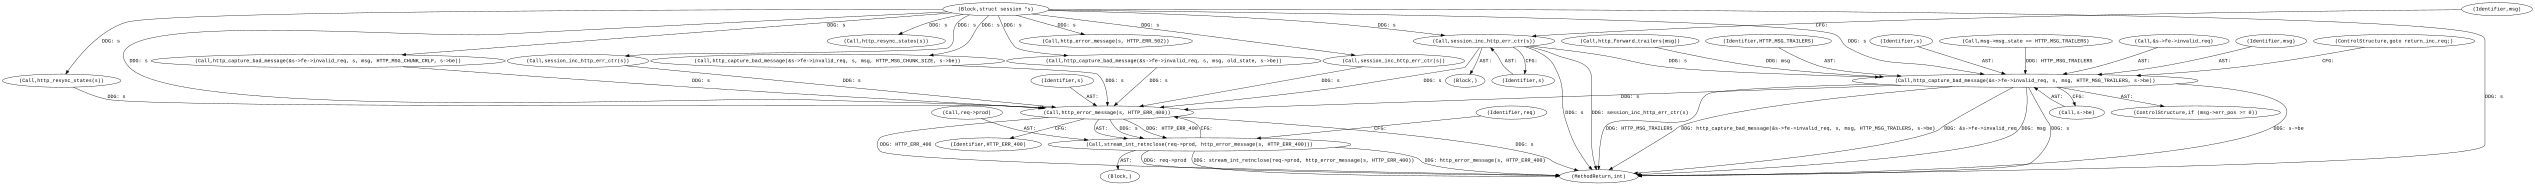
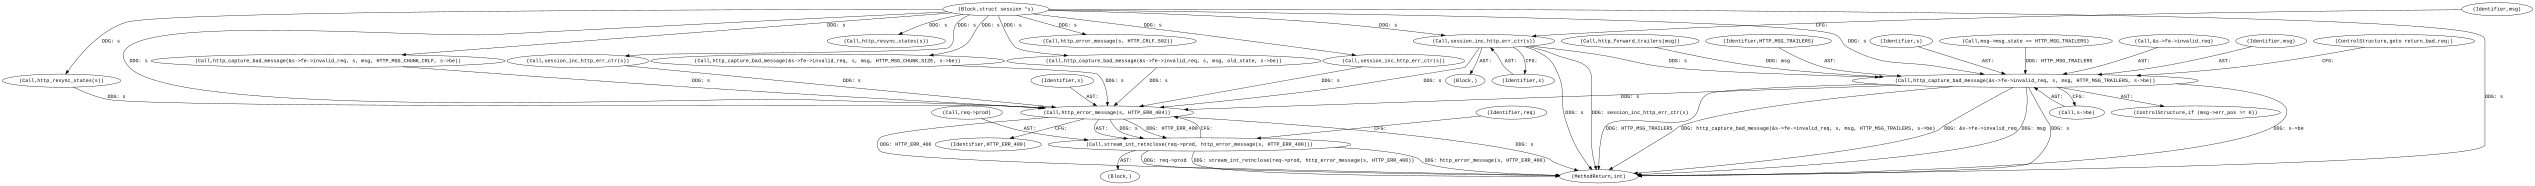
(1106, 41) -> (1108, 41)
(2394, 41) -> (2394, 41)
(1107, 113) -> (1107, 113)
